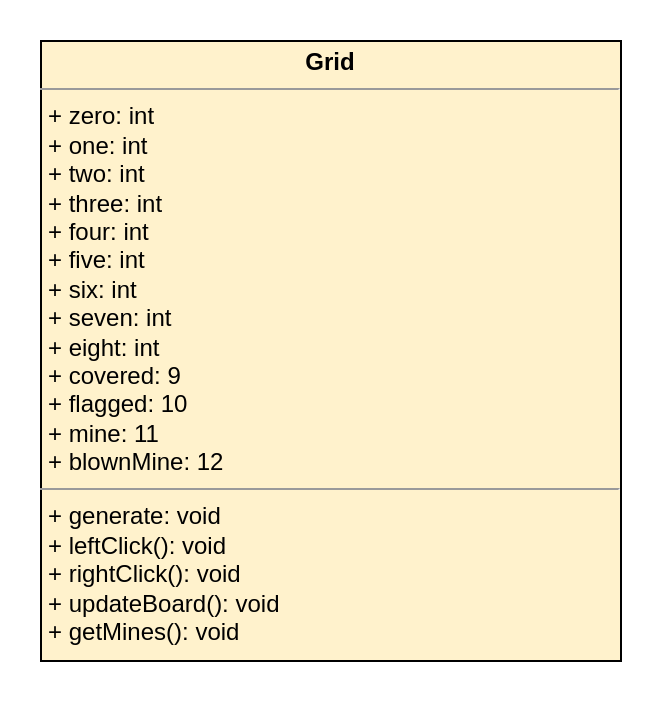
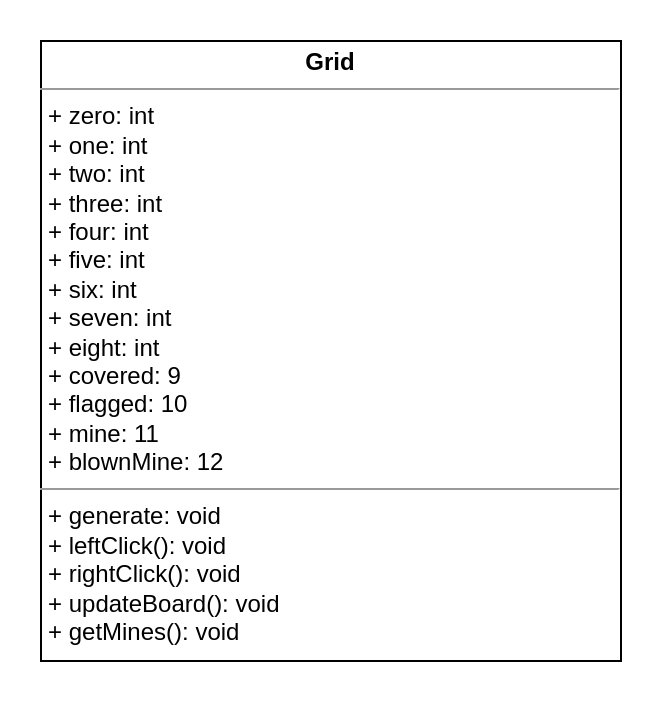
(331, 351) -> (331, 351)
